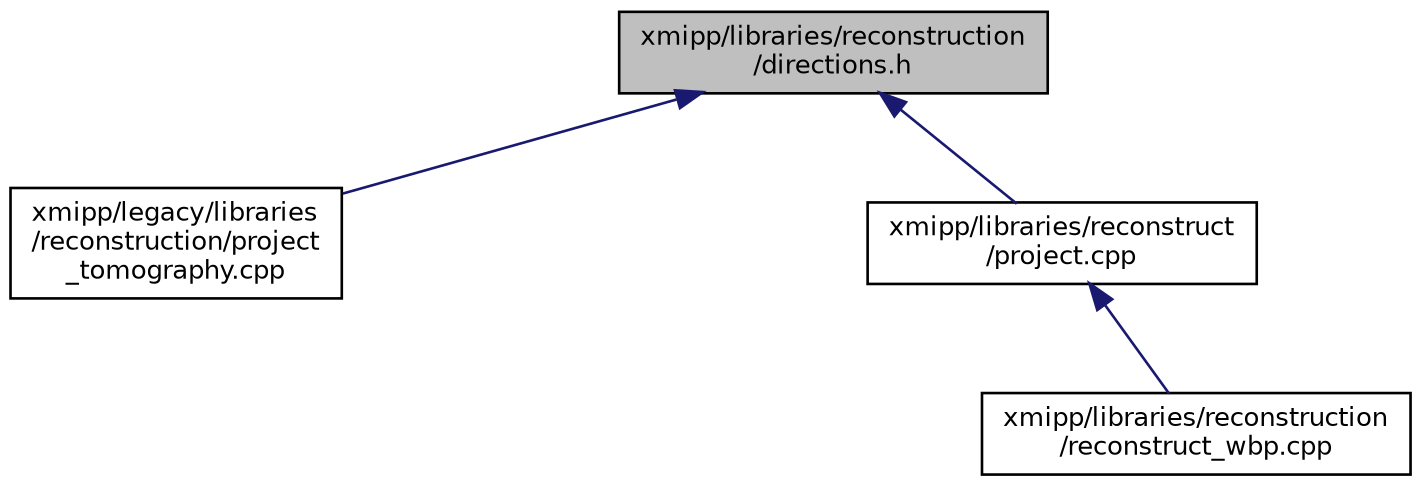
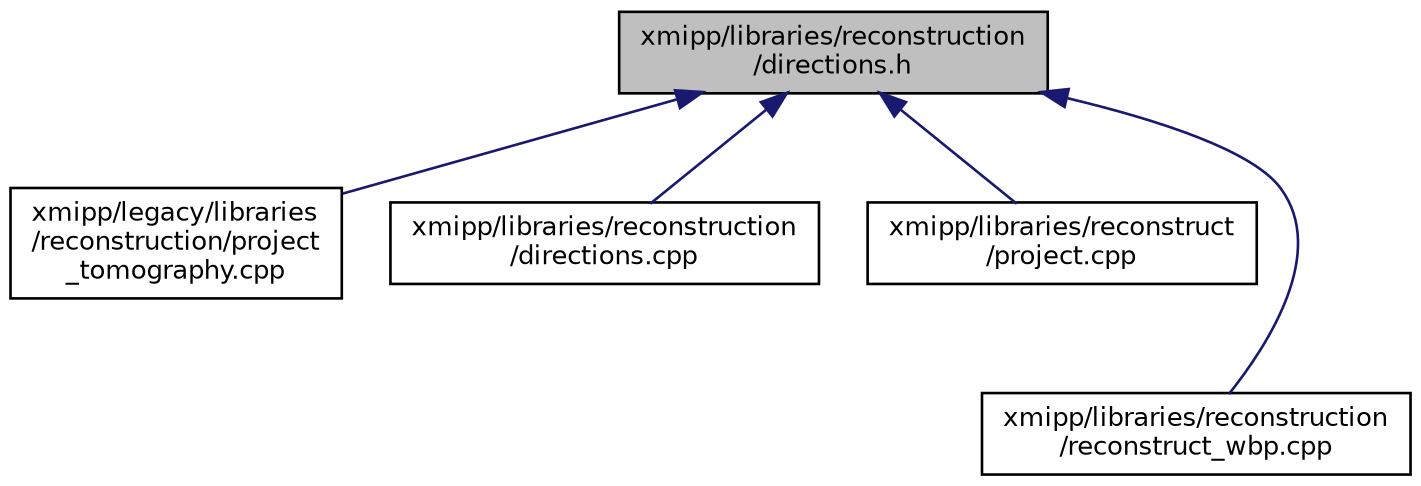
none -> (605, 243)
(1137, 350) -> (1278, 186)
